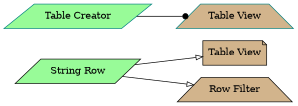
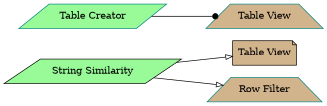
(78, 71) -> (93, 71)
(235, 90) -> (265, 90)
